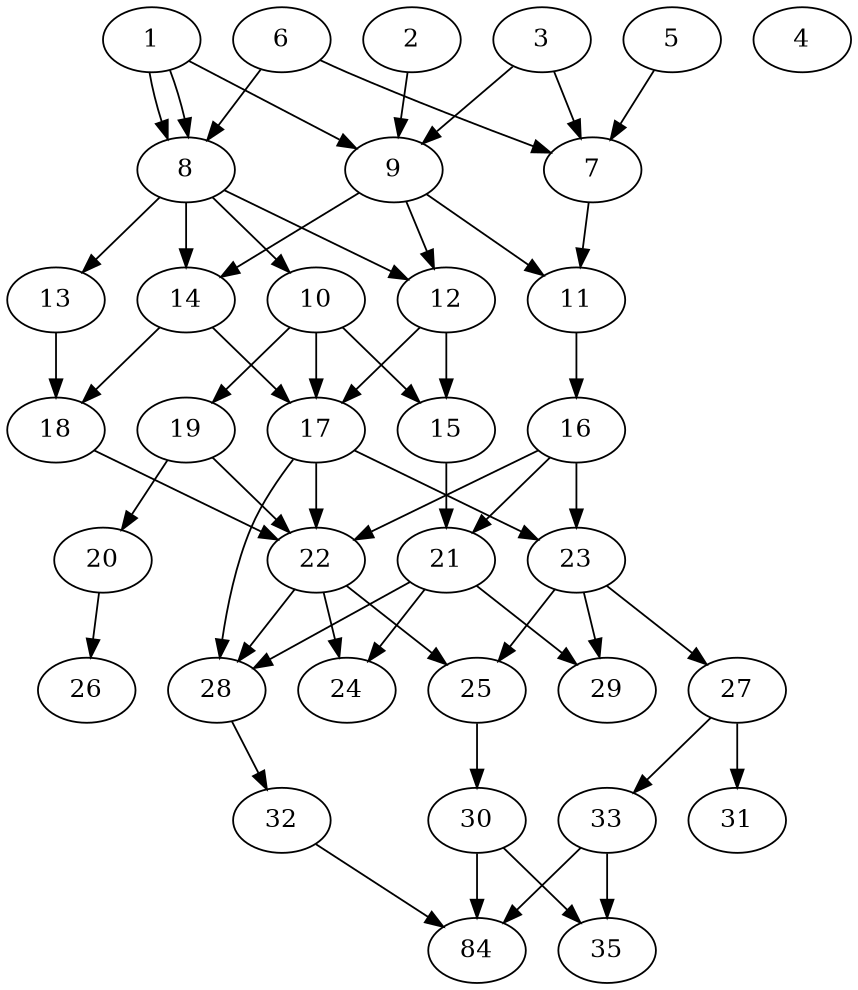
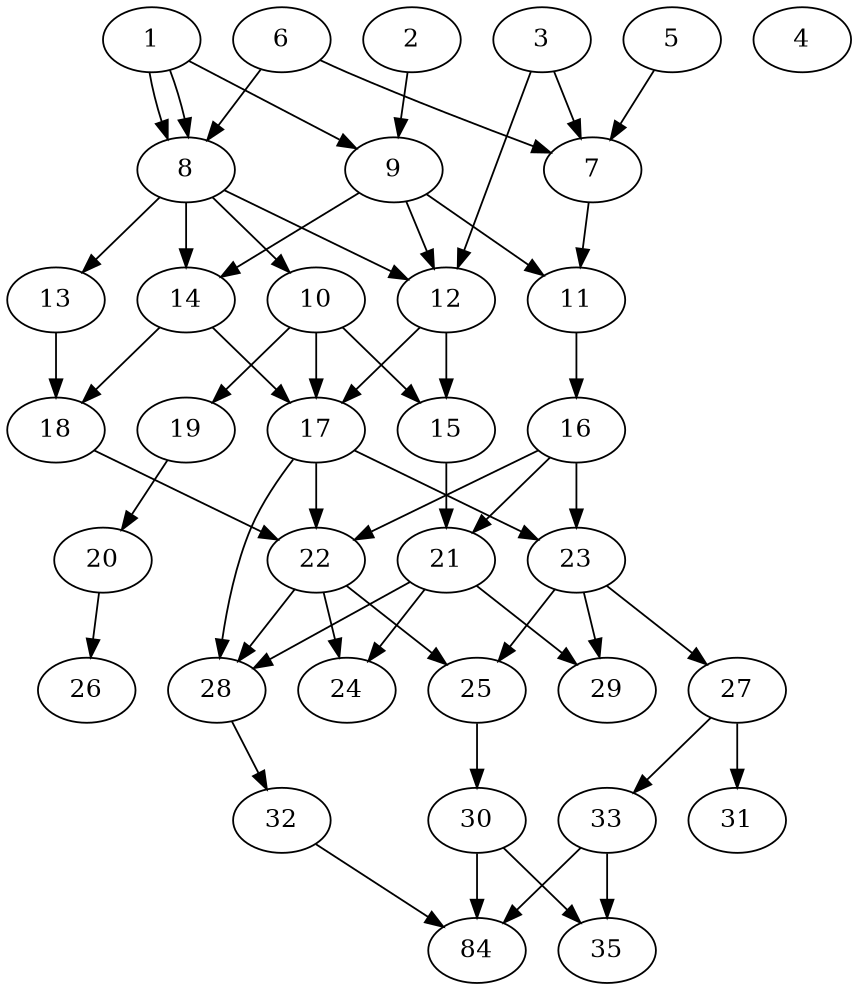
(475, 99) -> (498, 161)
(244, 489) -> none
